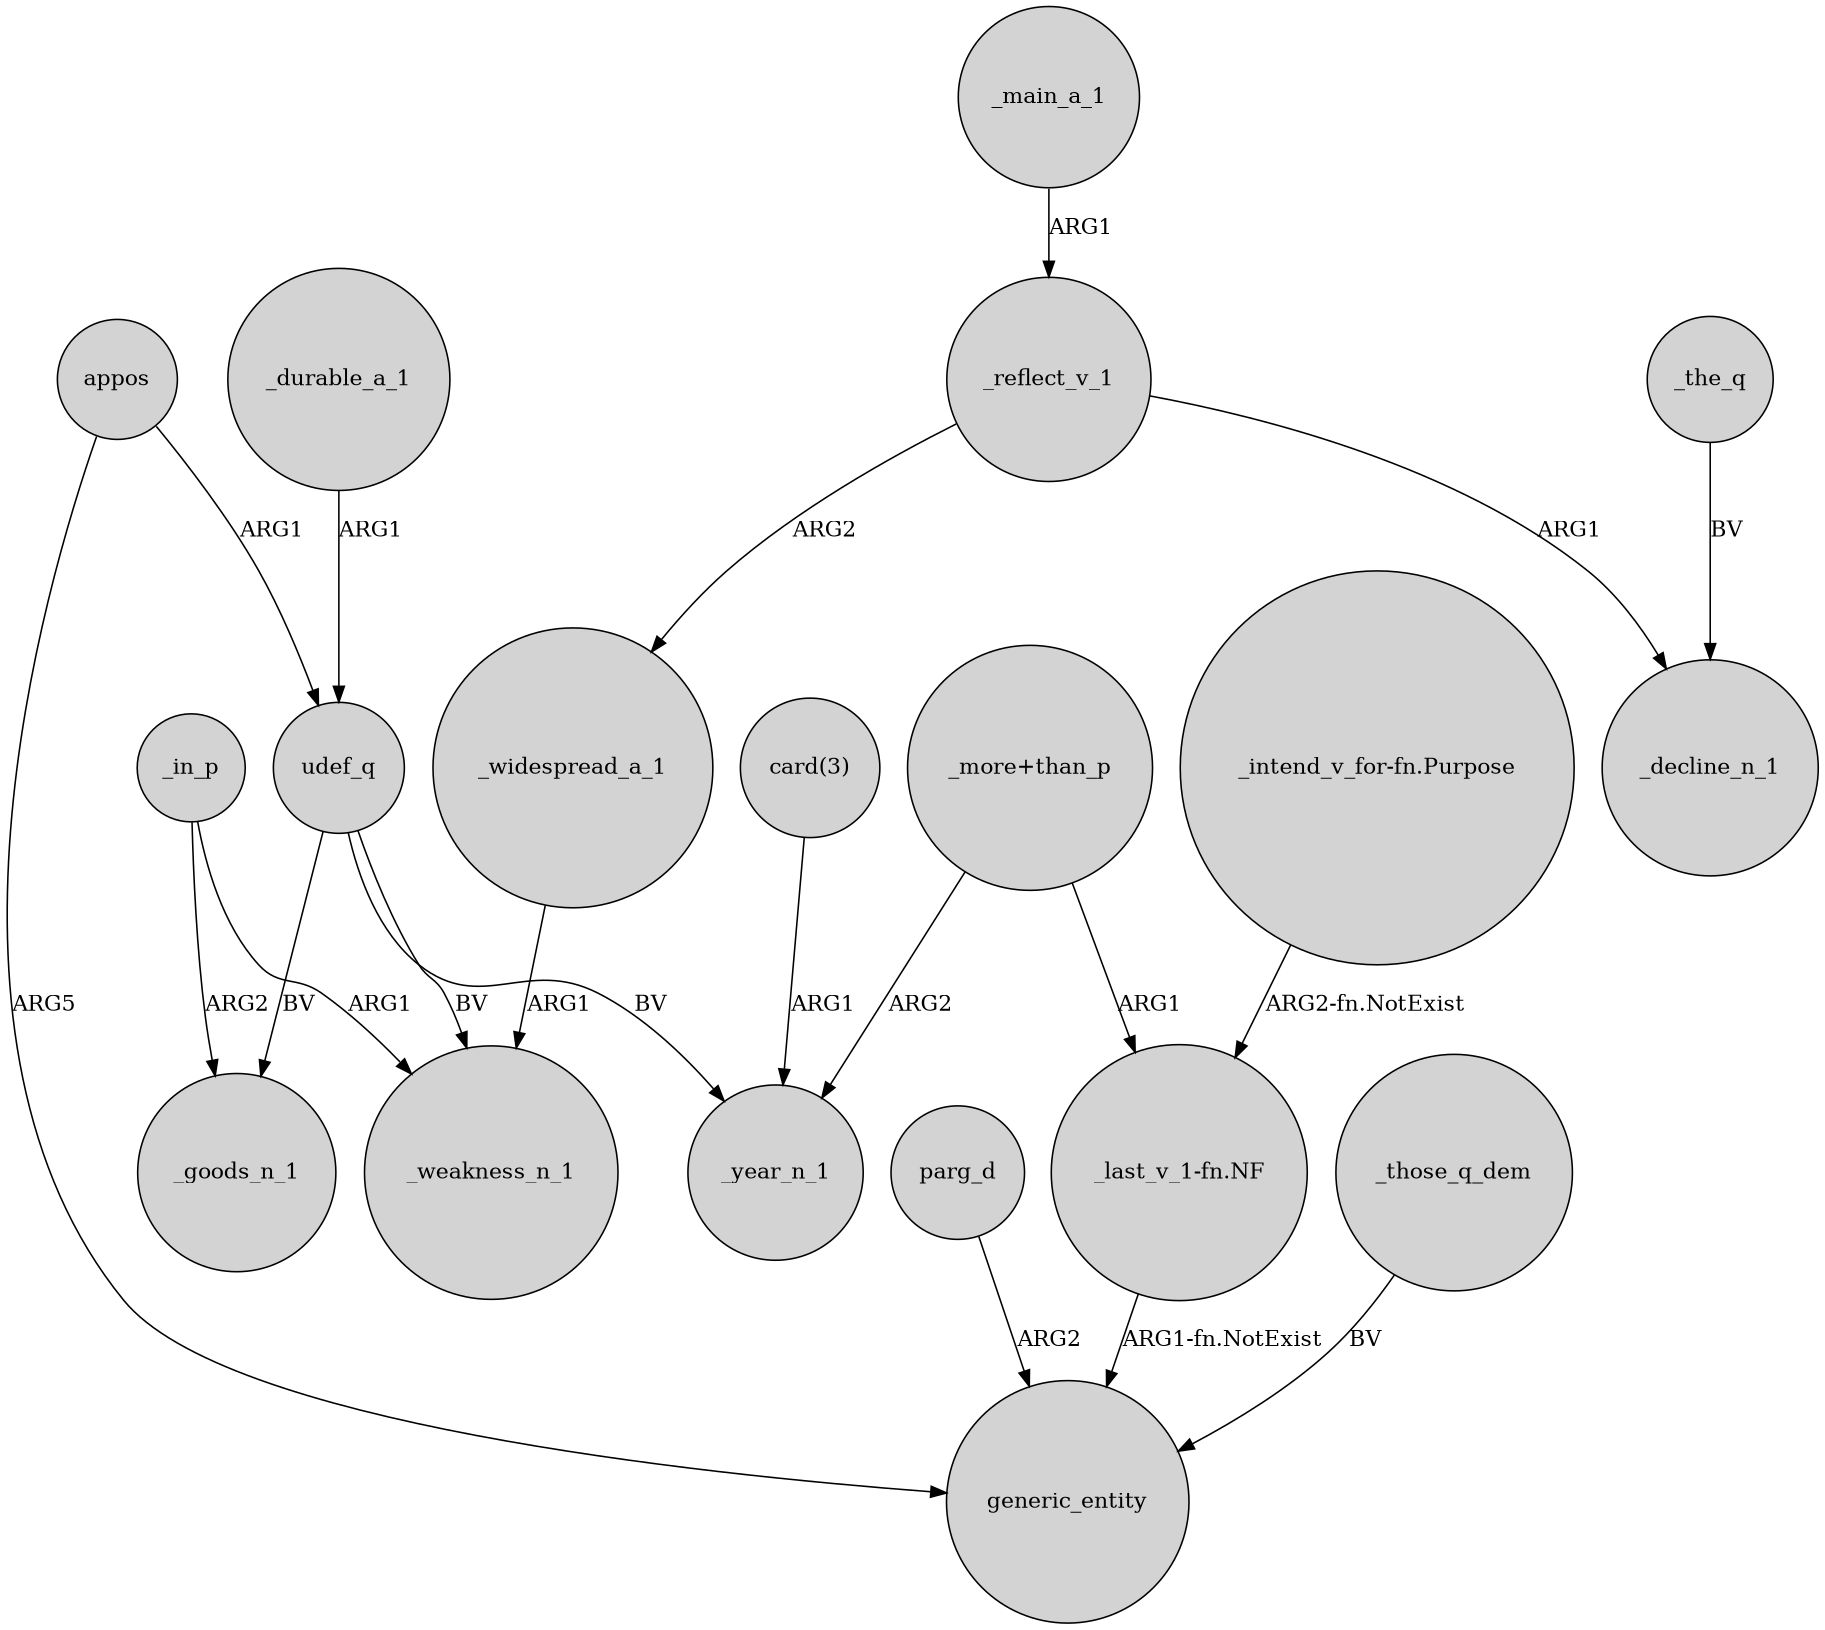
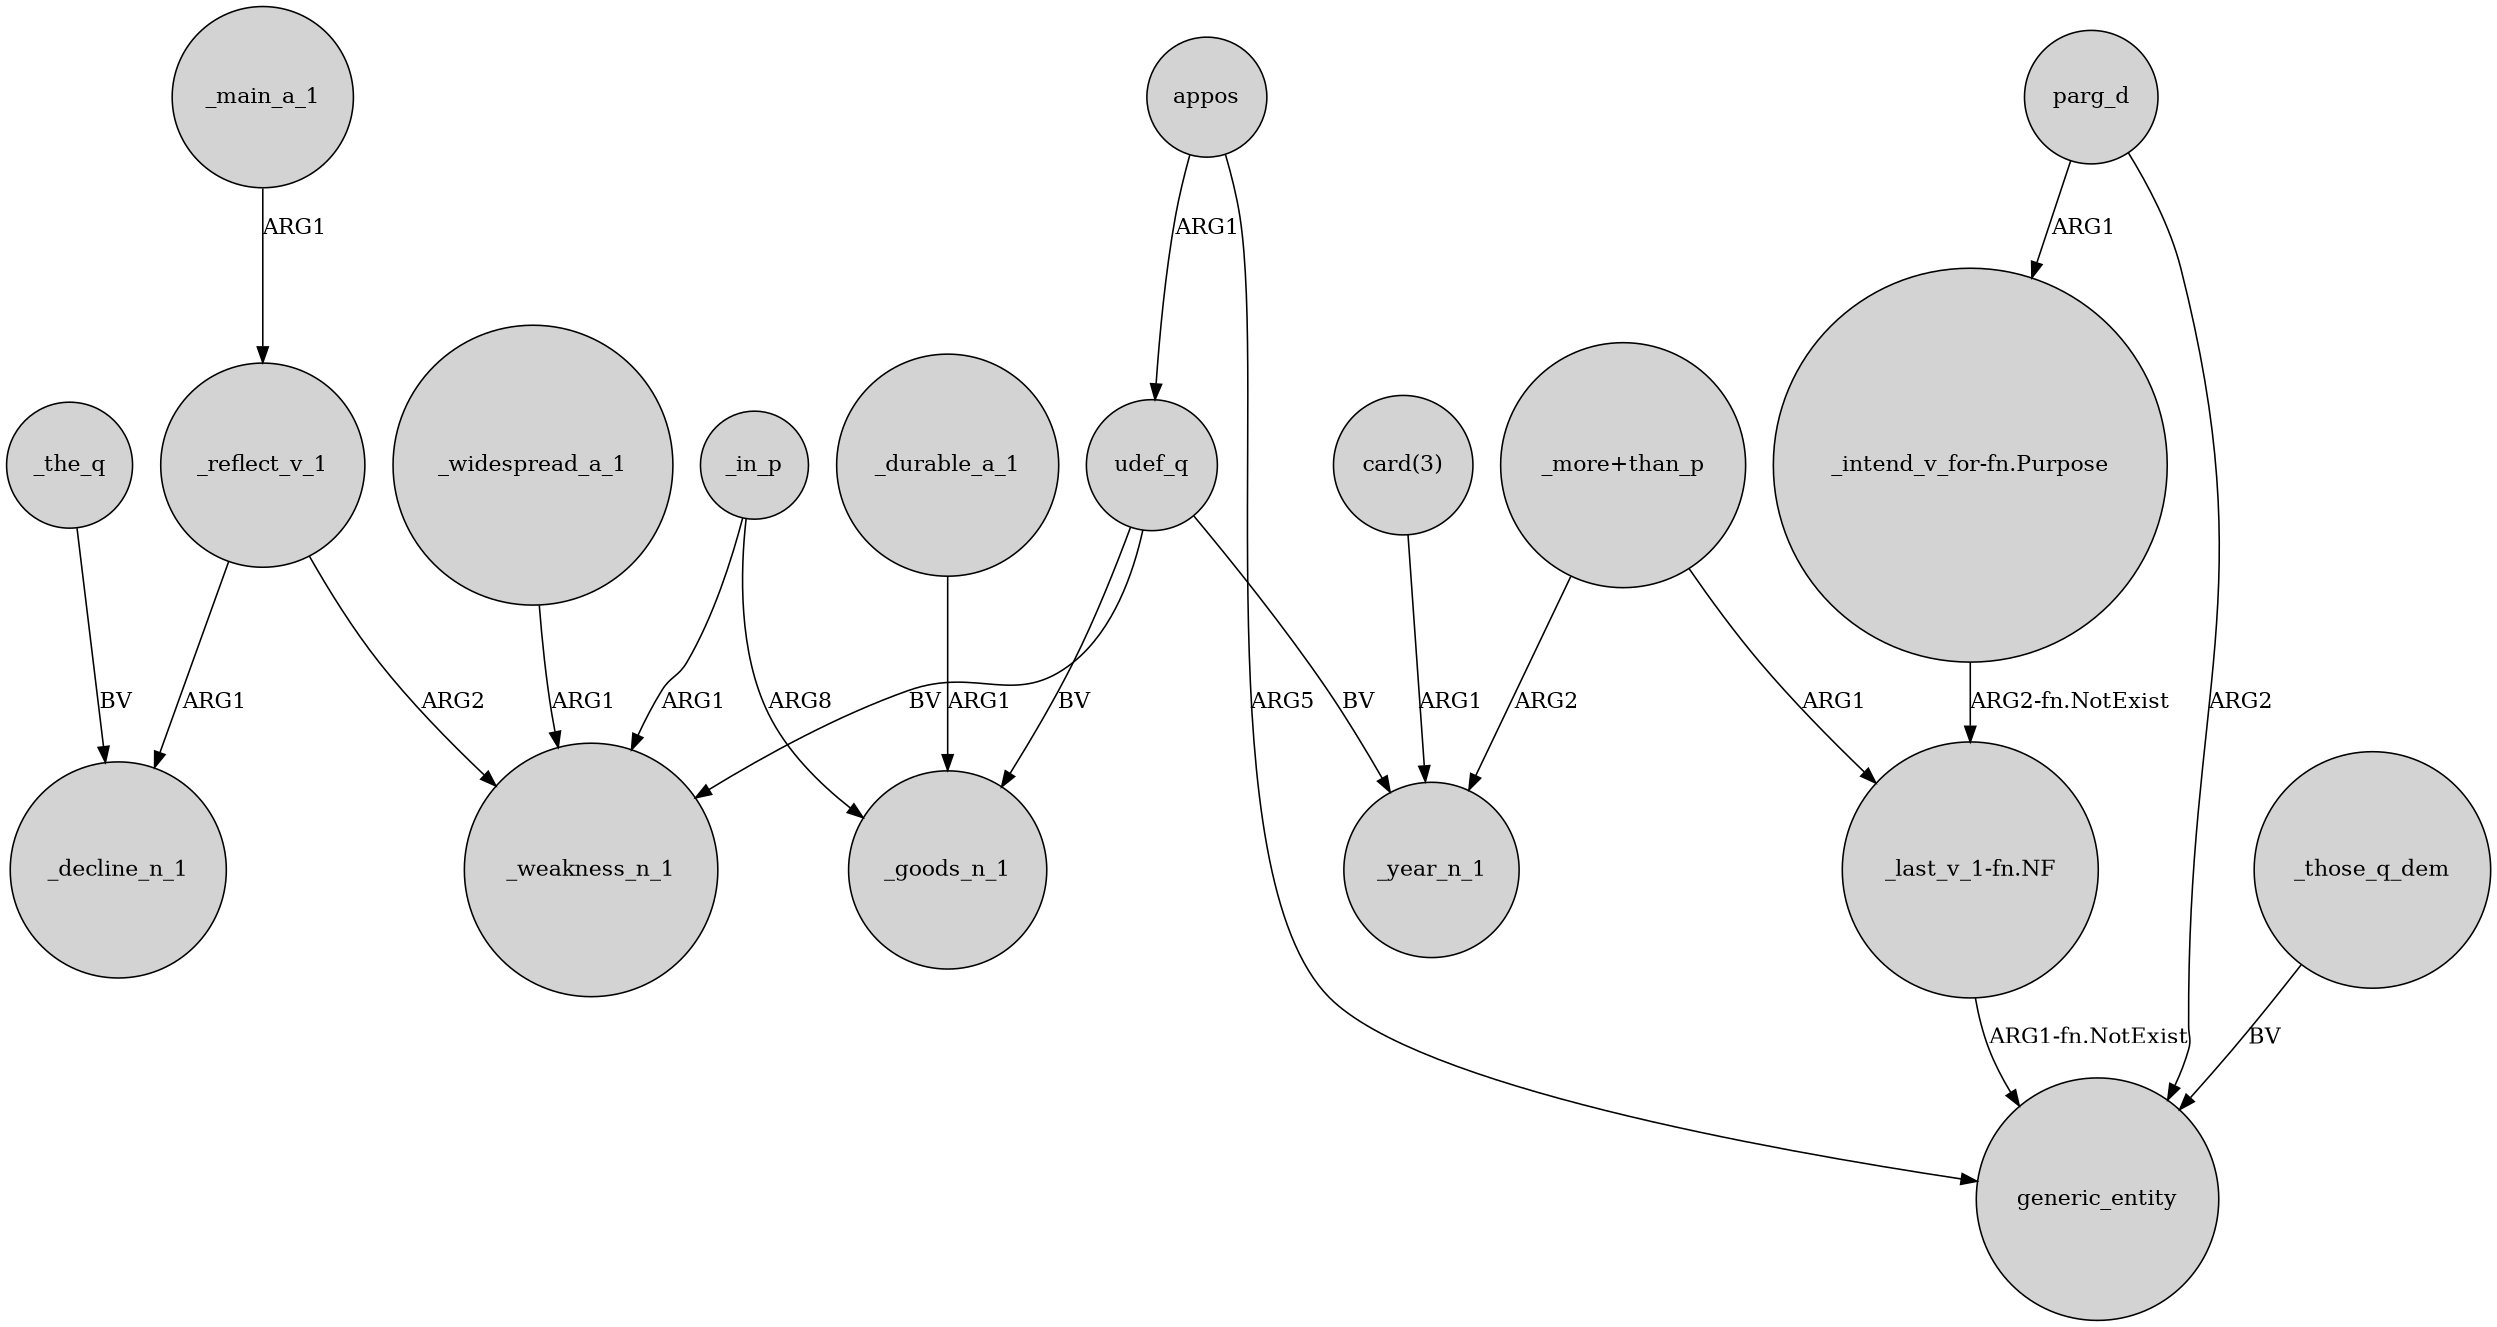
none -> (2054, 212)
(798, 517) -> (388, 673)
(339, 588) -> (948, 665)
(238, 1005) -> (801, 702)
